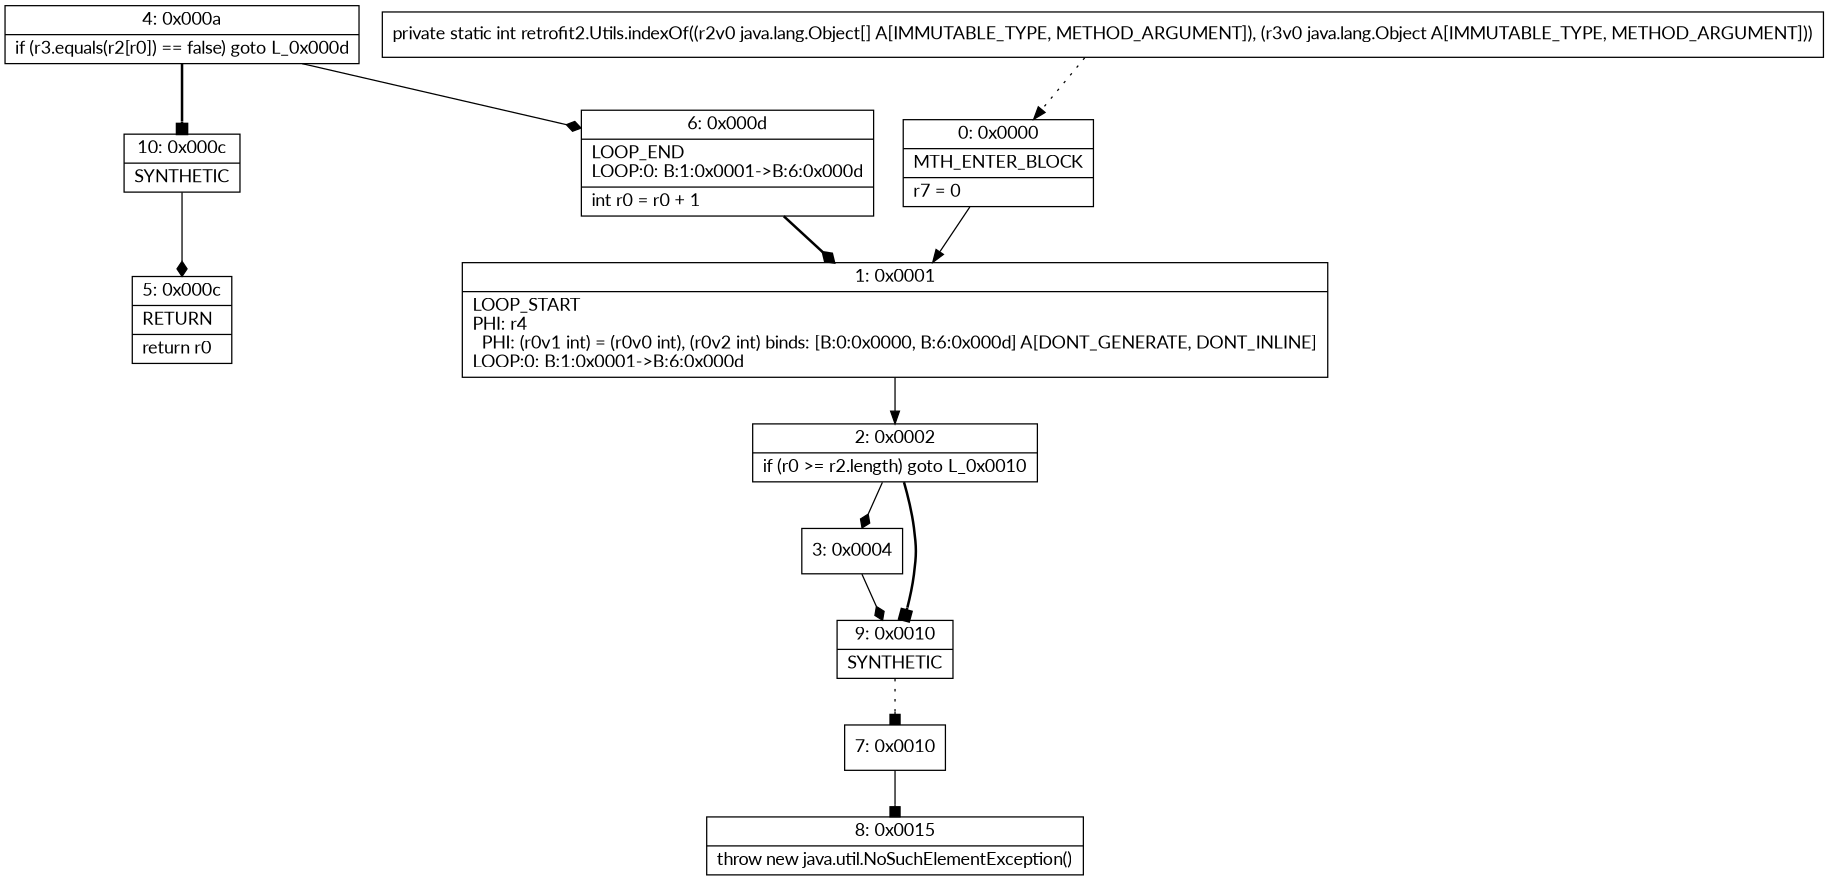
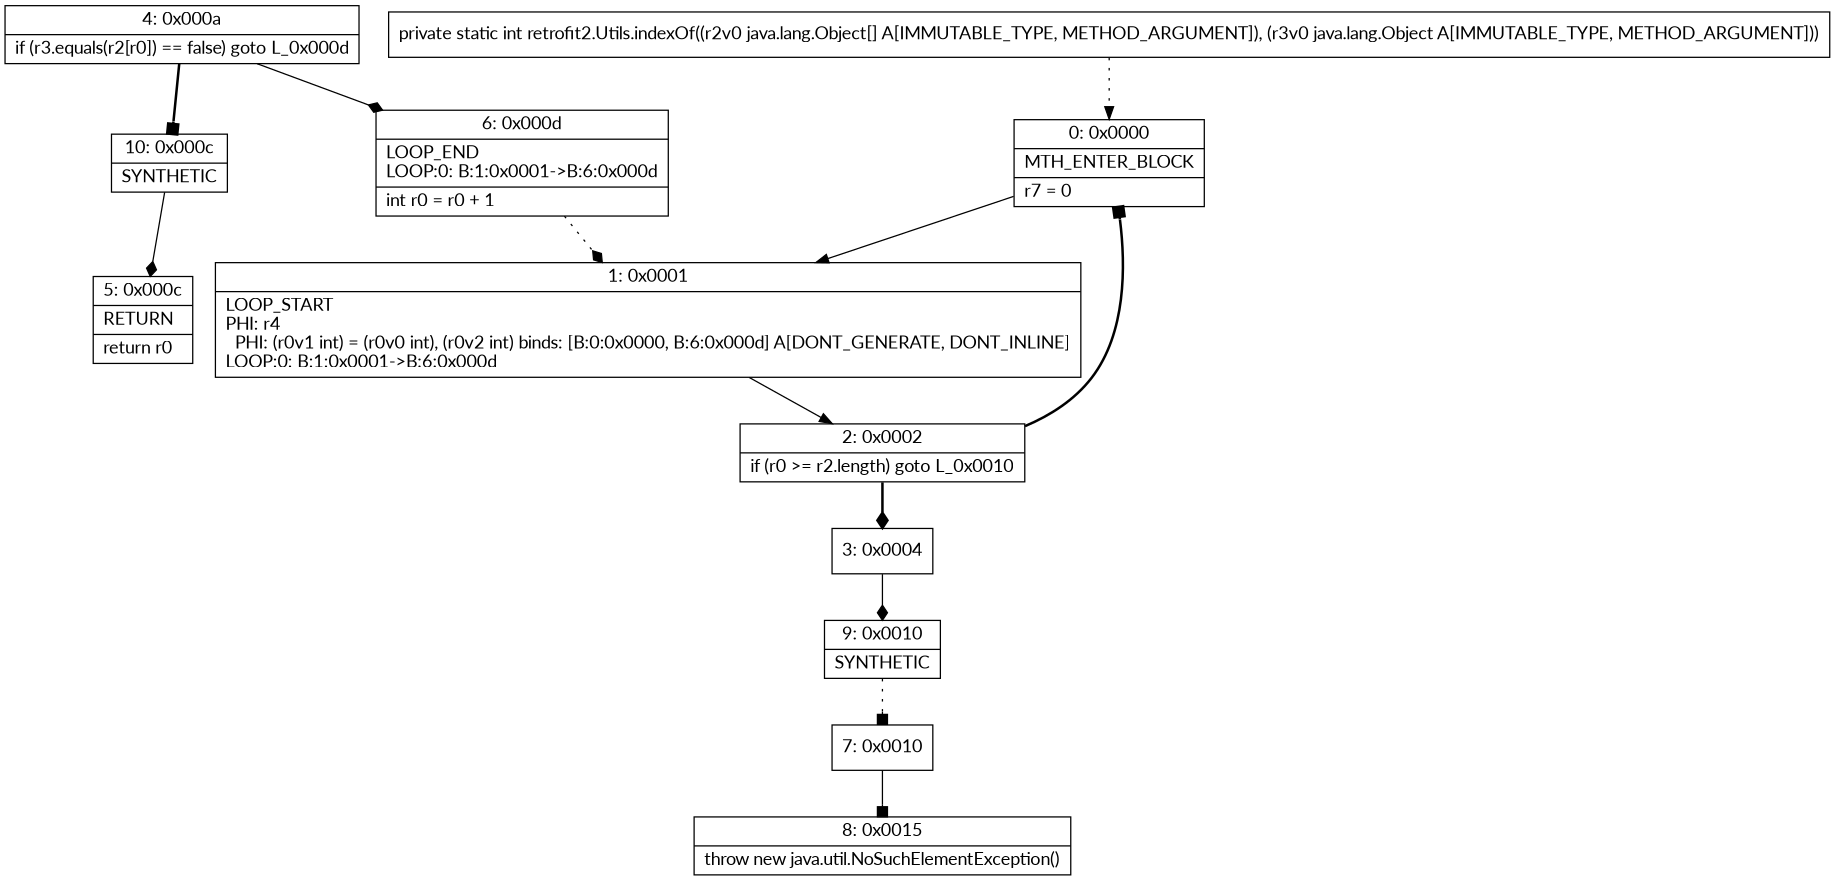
(803, 234) -> (579, 233)
(875, 498) -> (882, 497)
(916, 545) -> (1111, 342)
